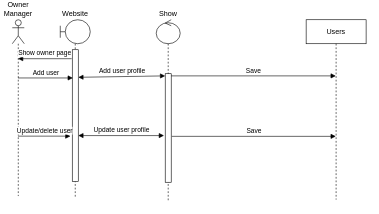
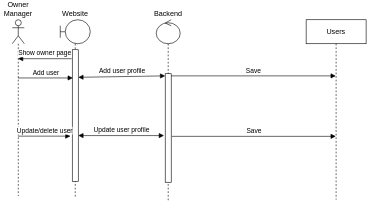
(168, 13) -> (168, 9)
